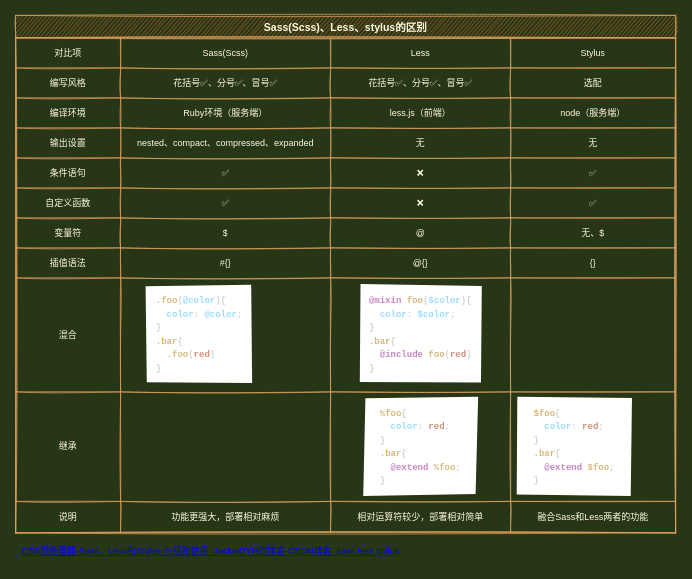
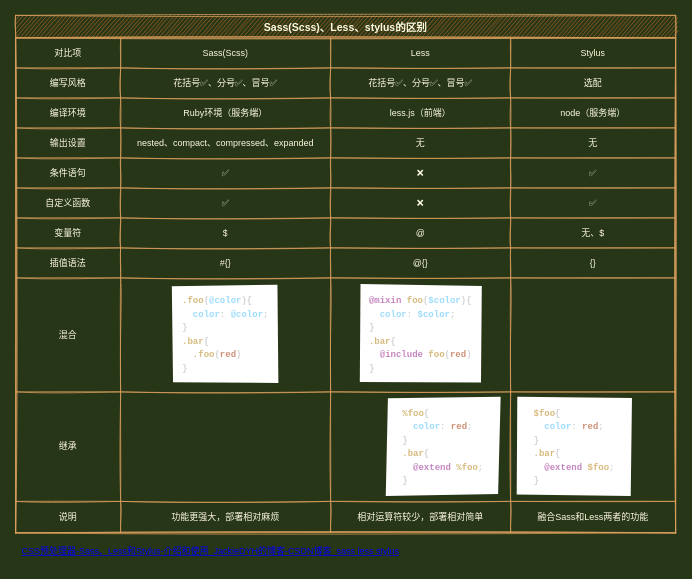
(199, 334) -> (225, 334)
(420, 447) -> (443, 447)
